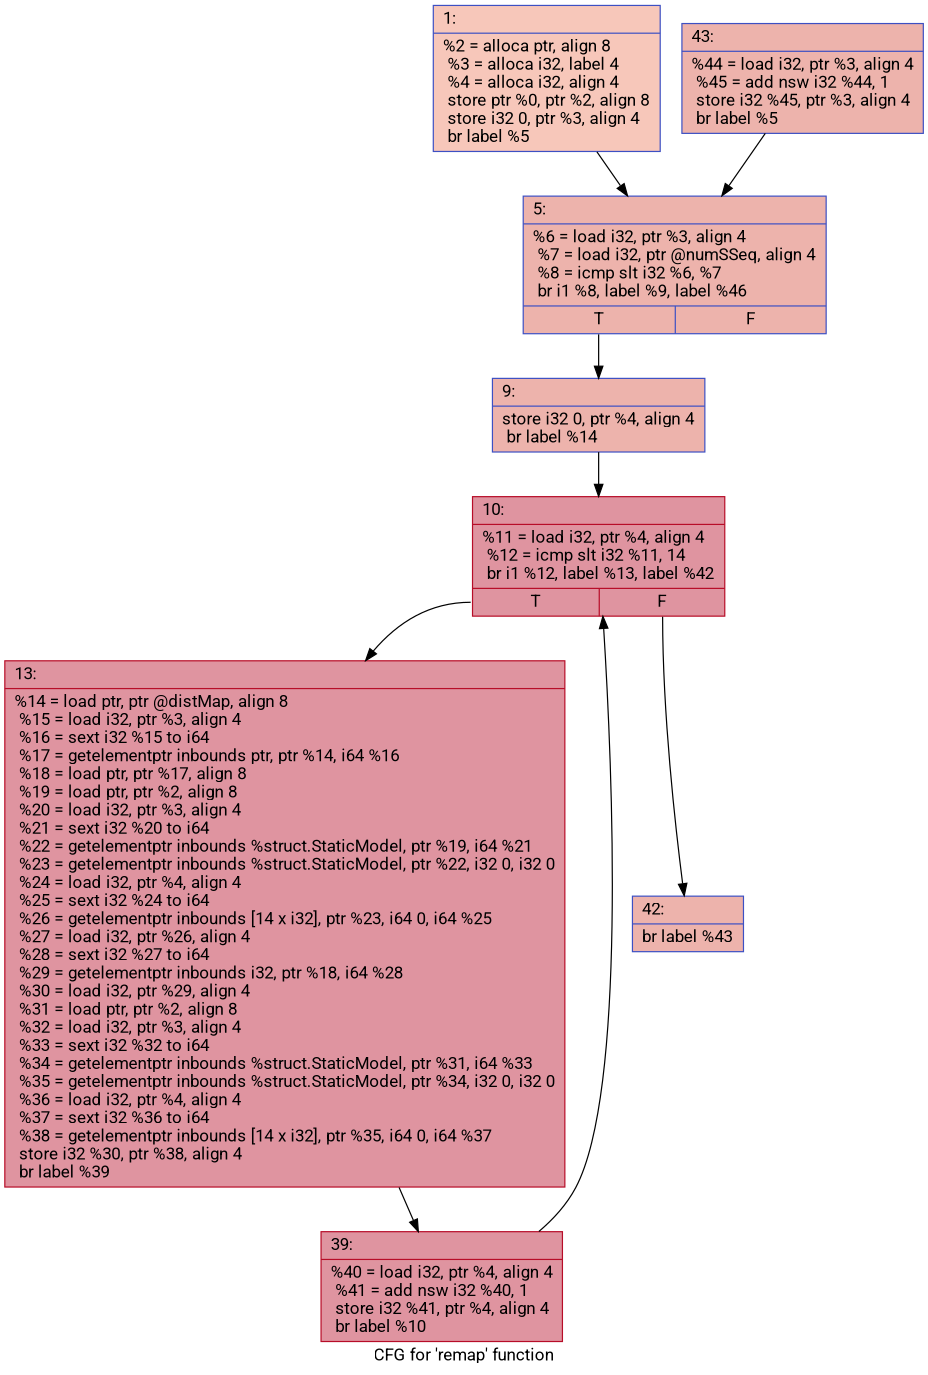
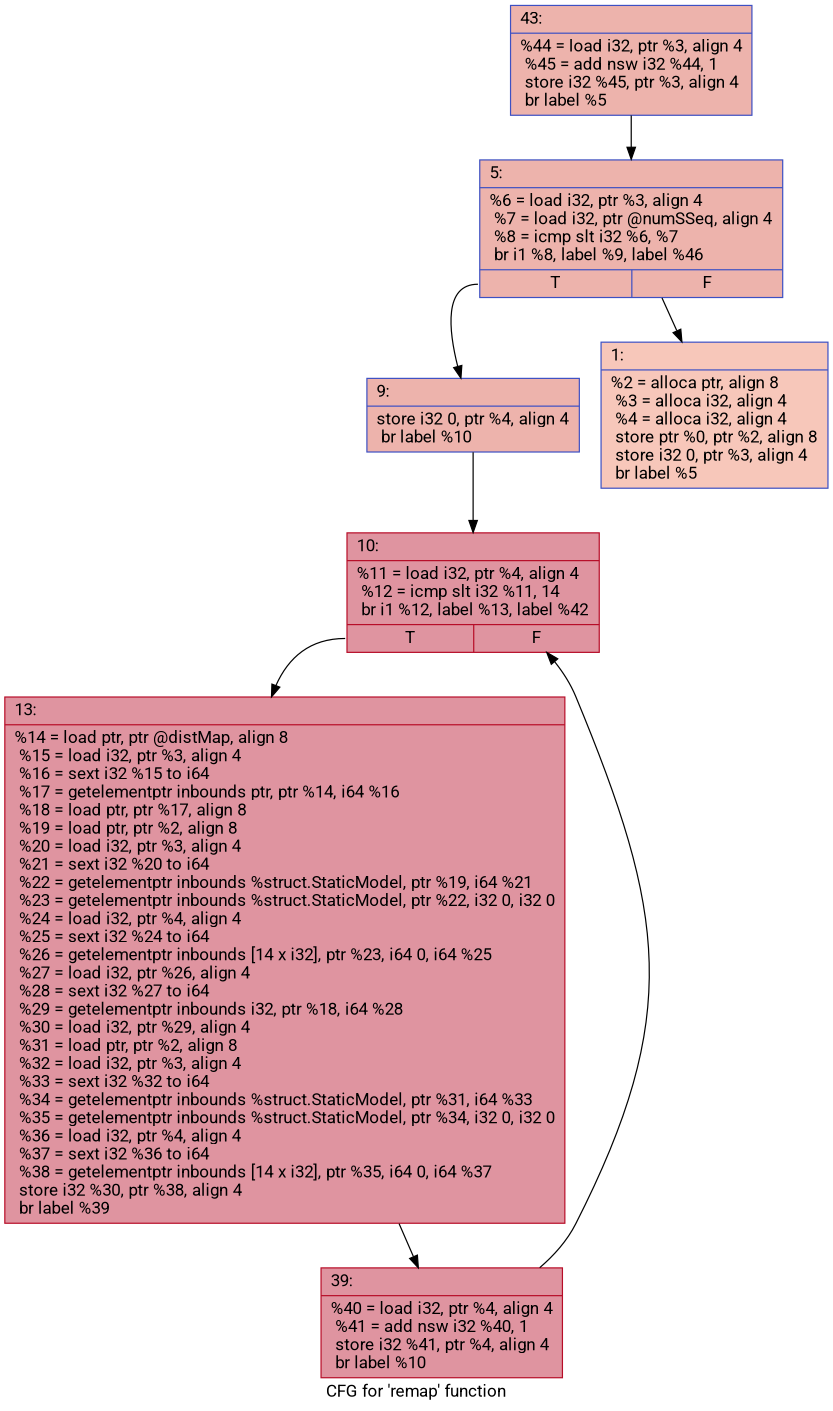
(531, 65) -> (699, 401)
(609, 169) -> (669, 314)
(550, 438) -> (424, 438)
(688, 924) -> none
